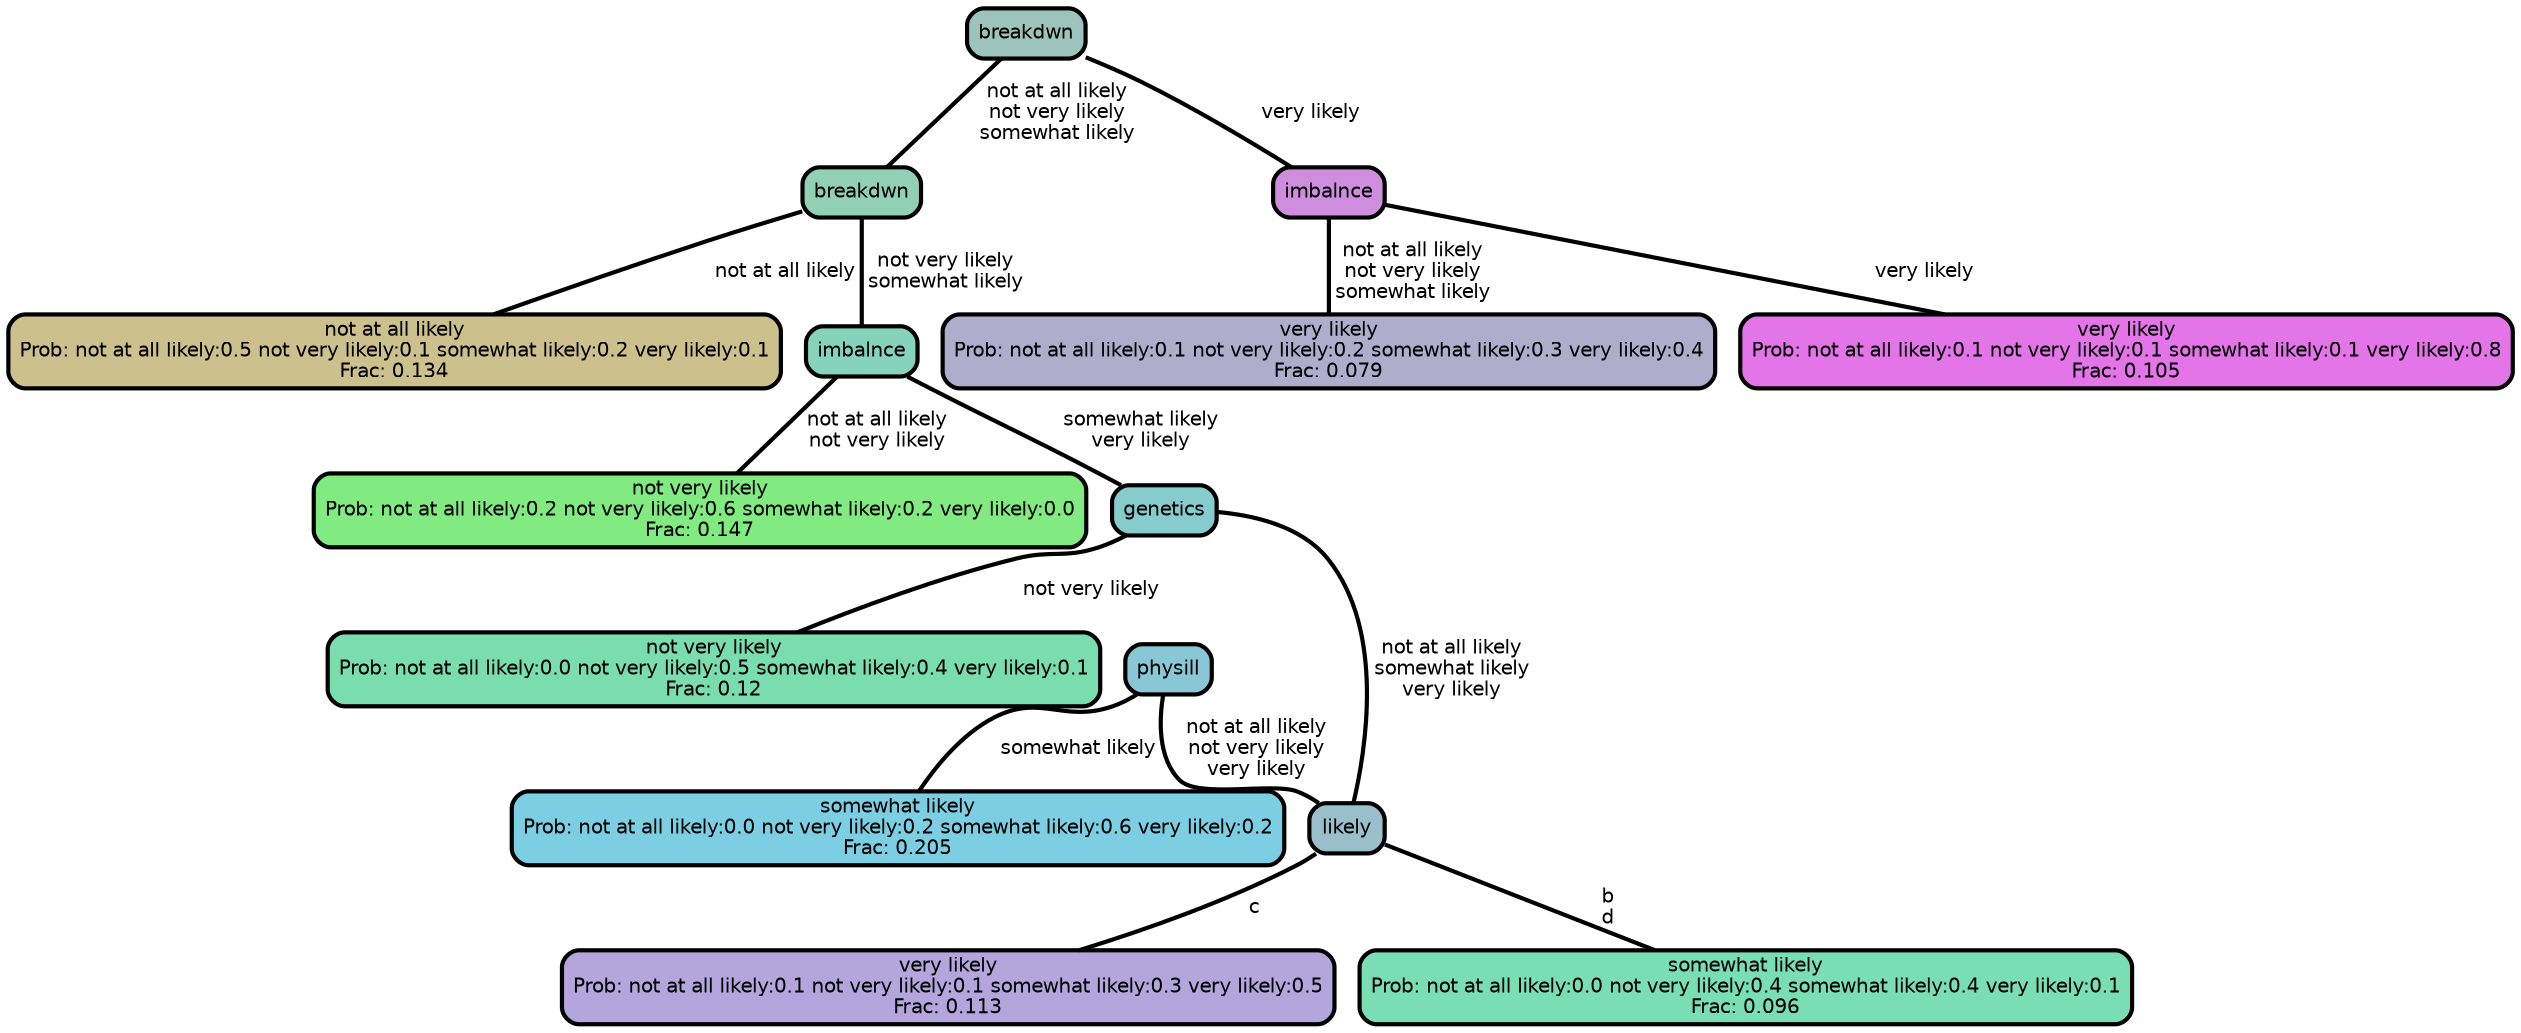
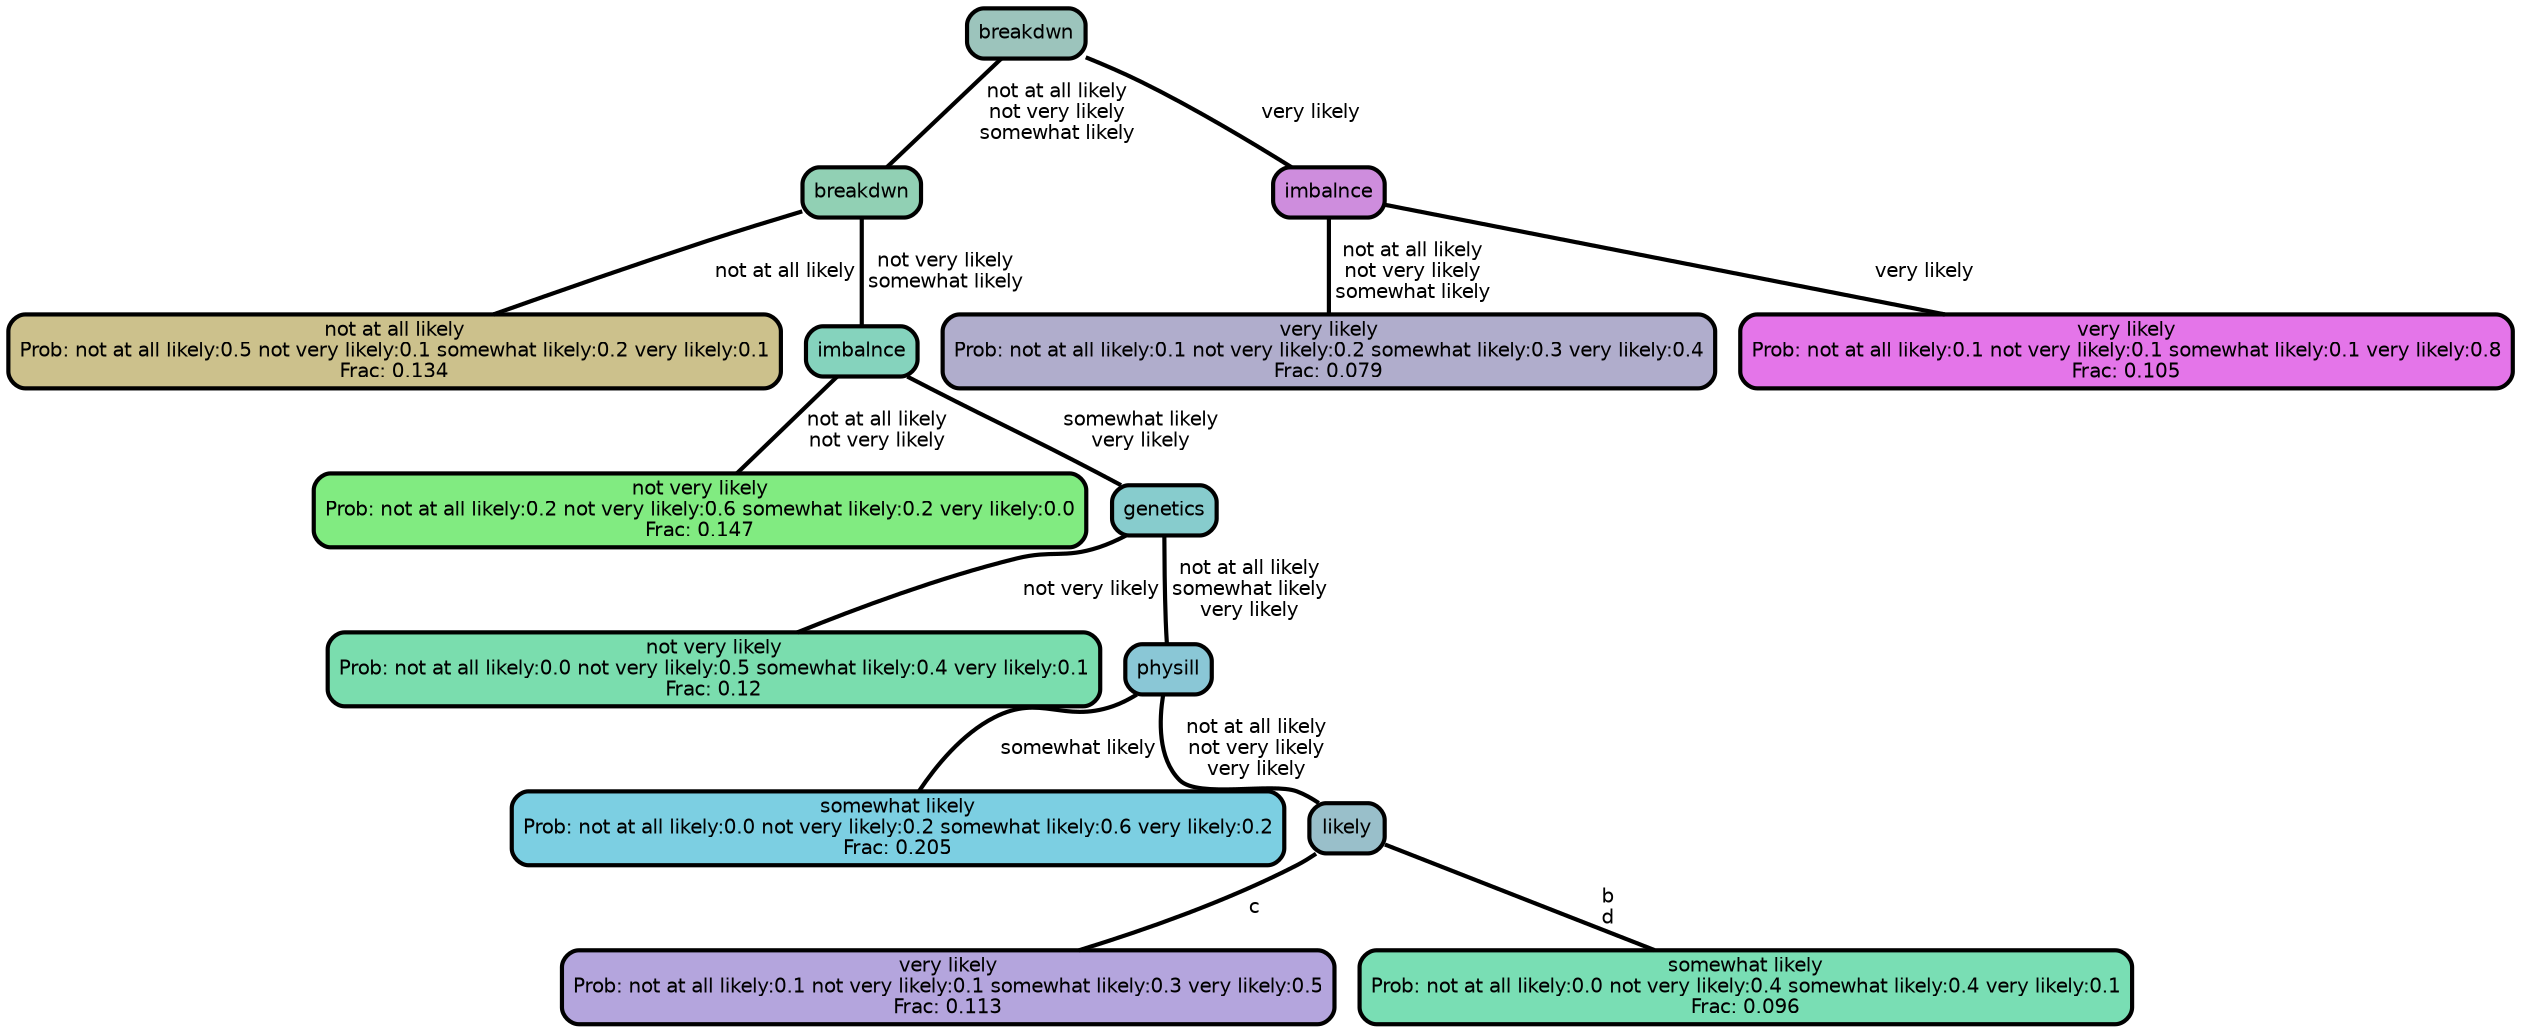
(1357, 616) -> (1165, 590)
